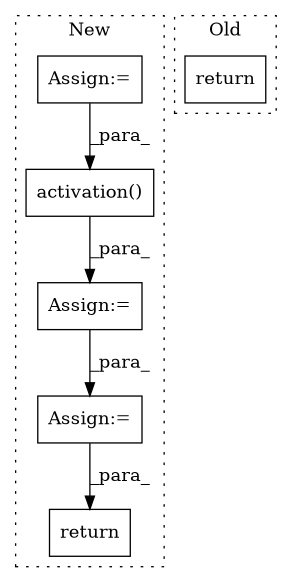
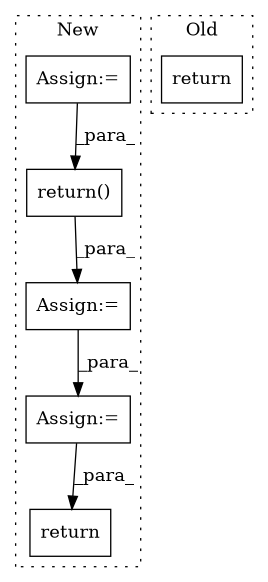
(90, 193) -> (74, 193)
